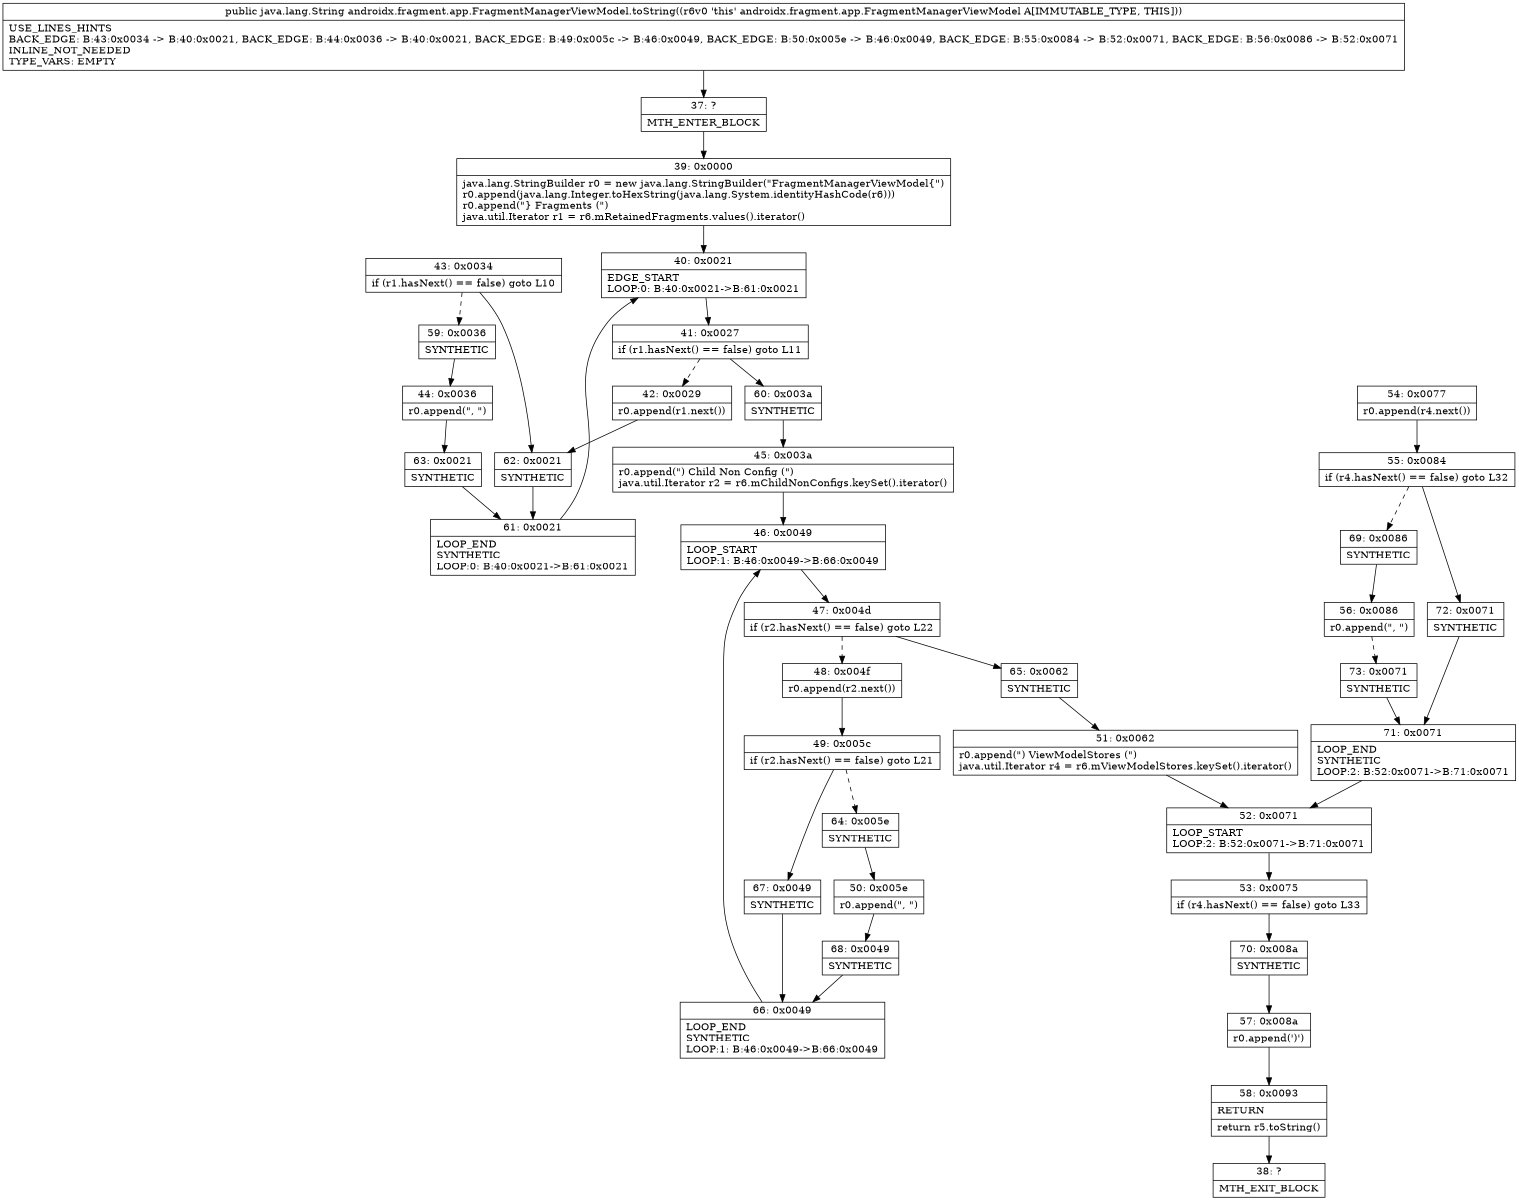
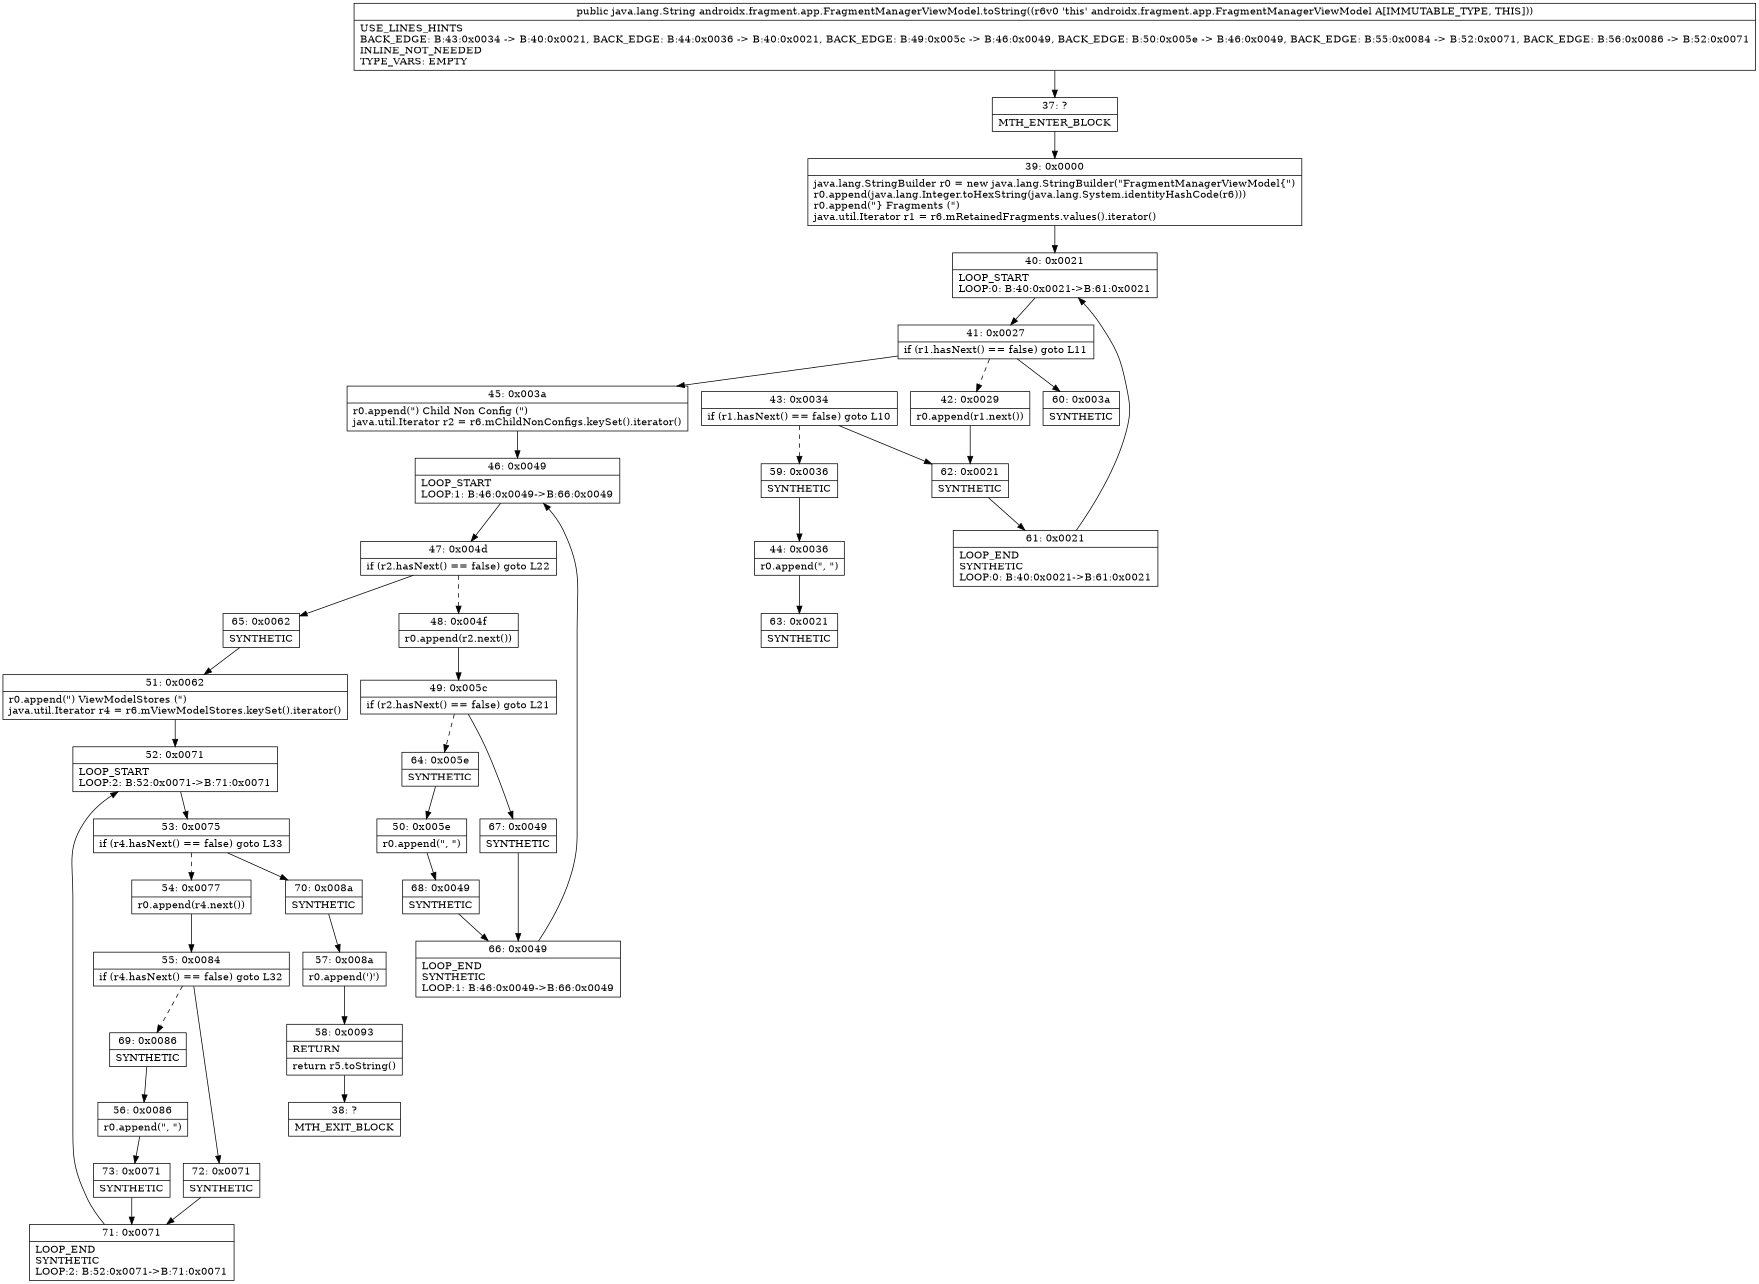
(643, 278) -> (994, 278)
(783, 430) -> (791, 371)
(479, 500) -> none
(1373, 646) -> (138, 1146)
none -> (191, 863)
